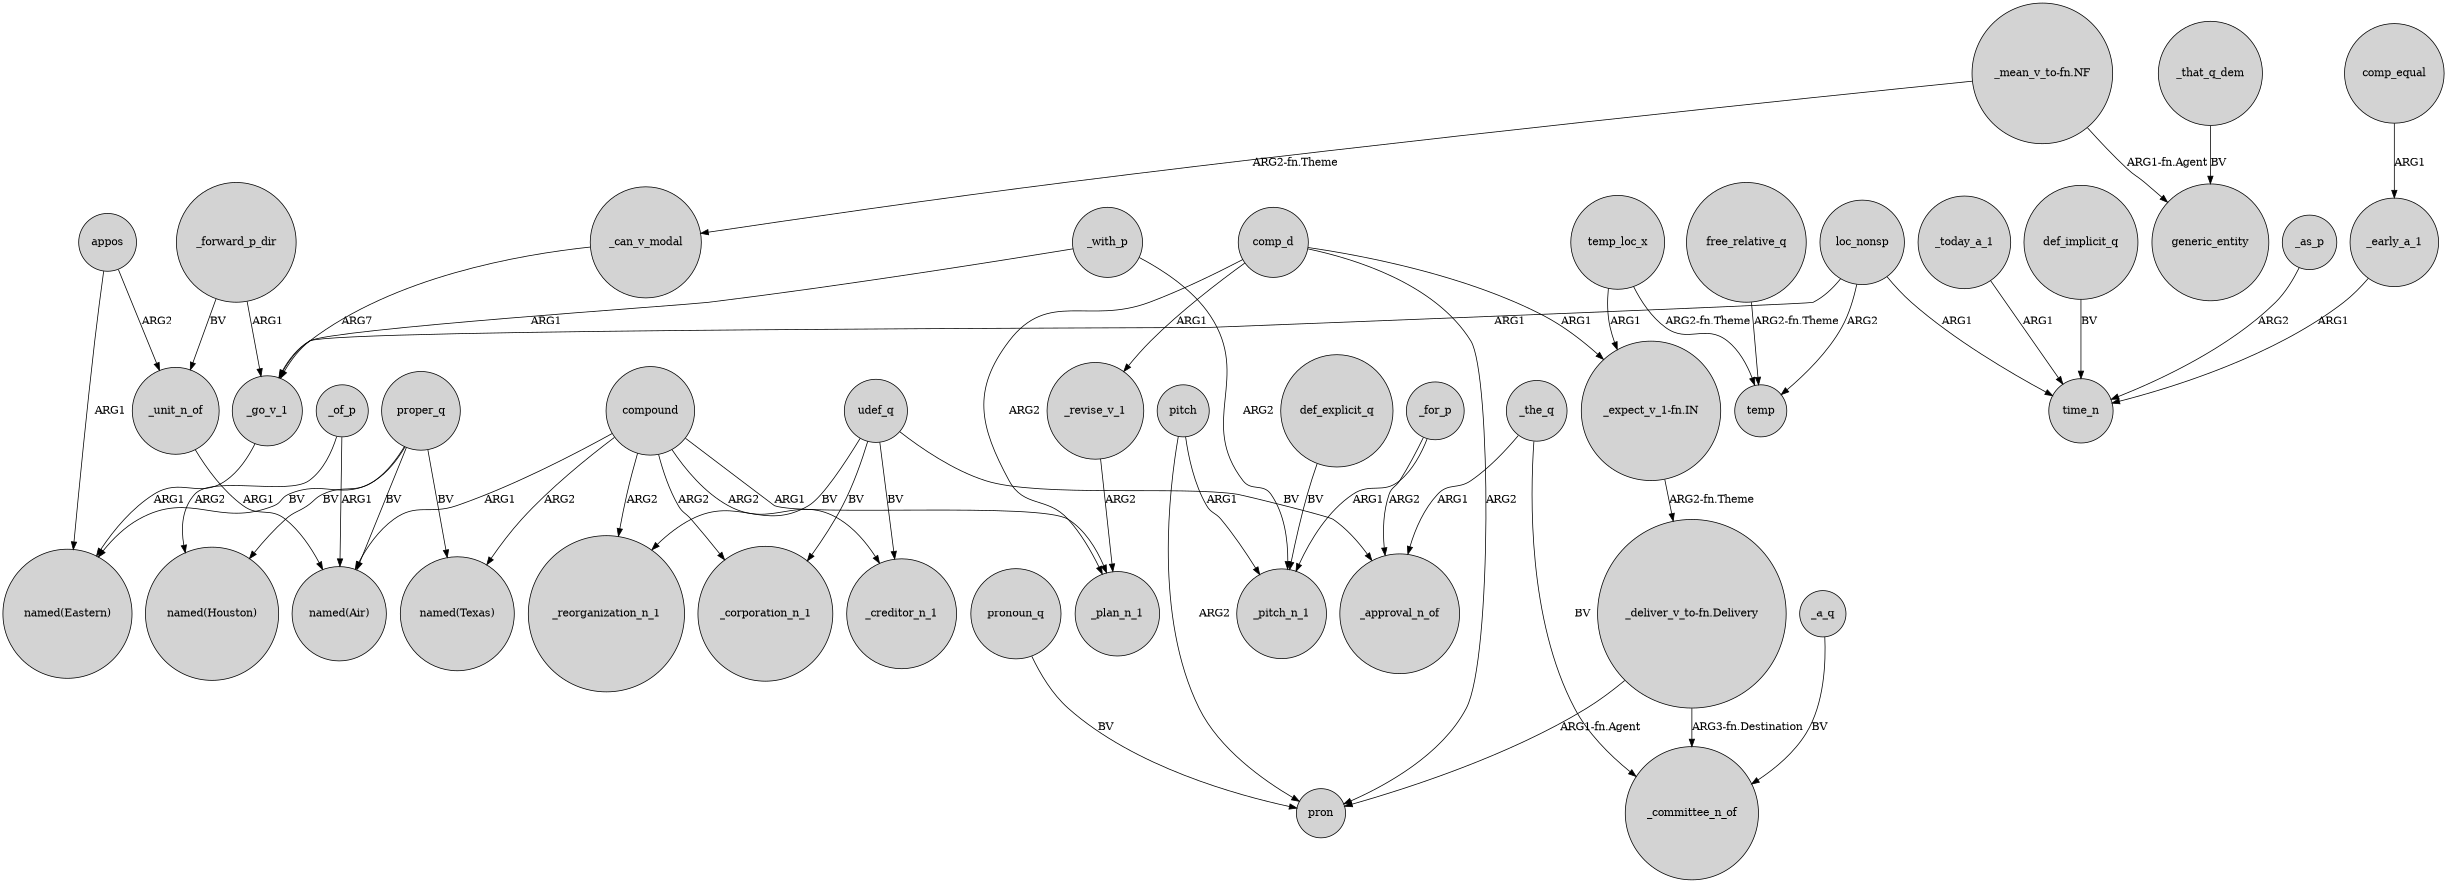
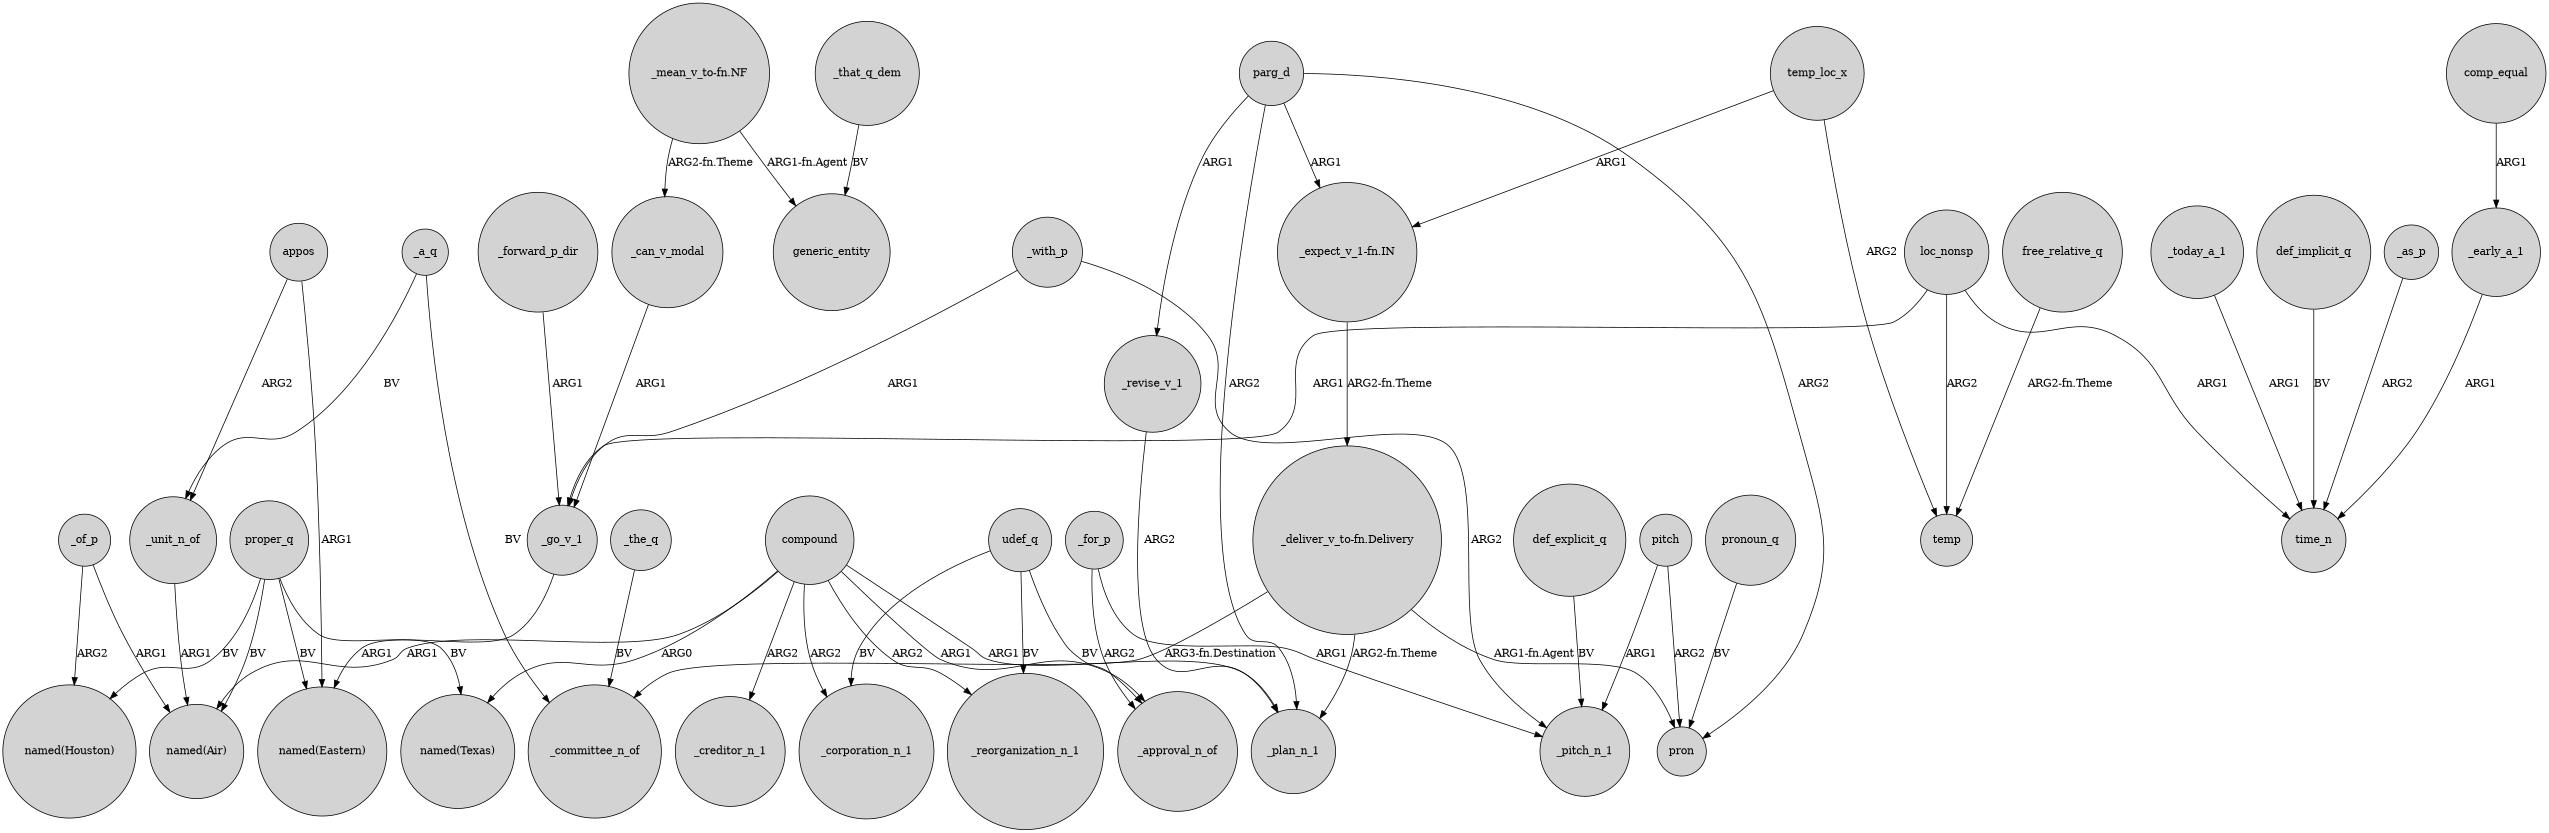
(1273, 242) -> (1271, 73)
(357, 322) -> (651, 384)
(1708, 322) -> (1882, 252)
(204, 331) -> (323, 411)
(1457, 486) -> (987, 670)
(887, 497) -> none
(560, 500) -> (677, 654)
none -> (1345, 675)
